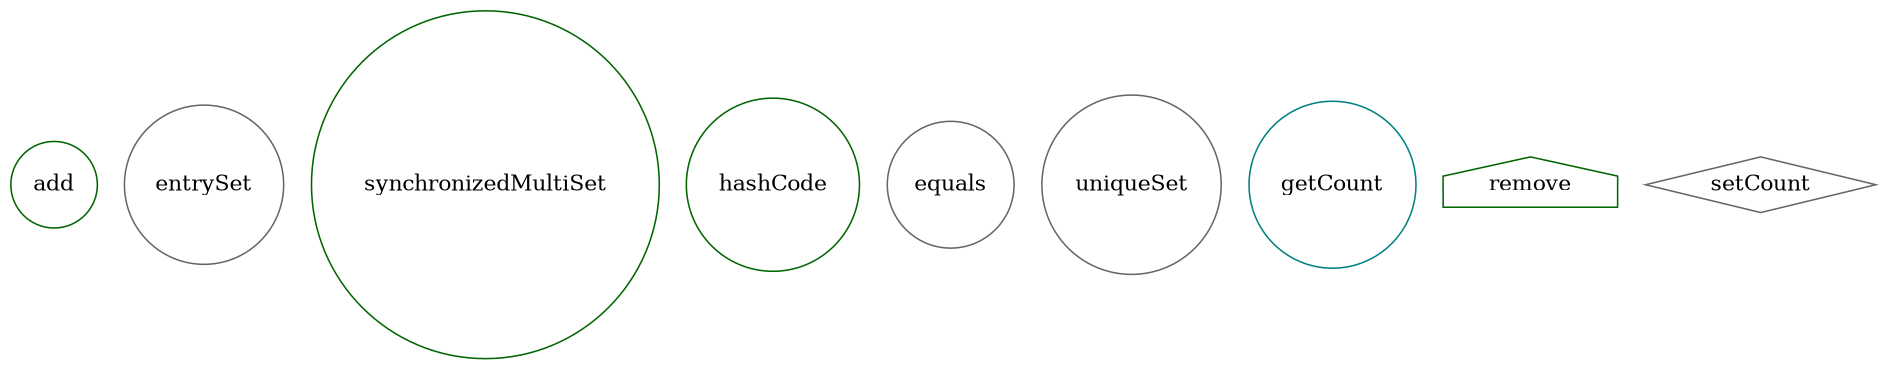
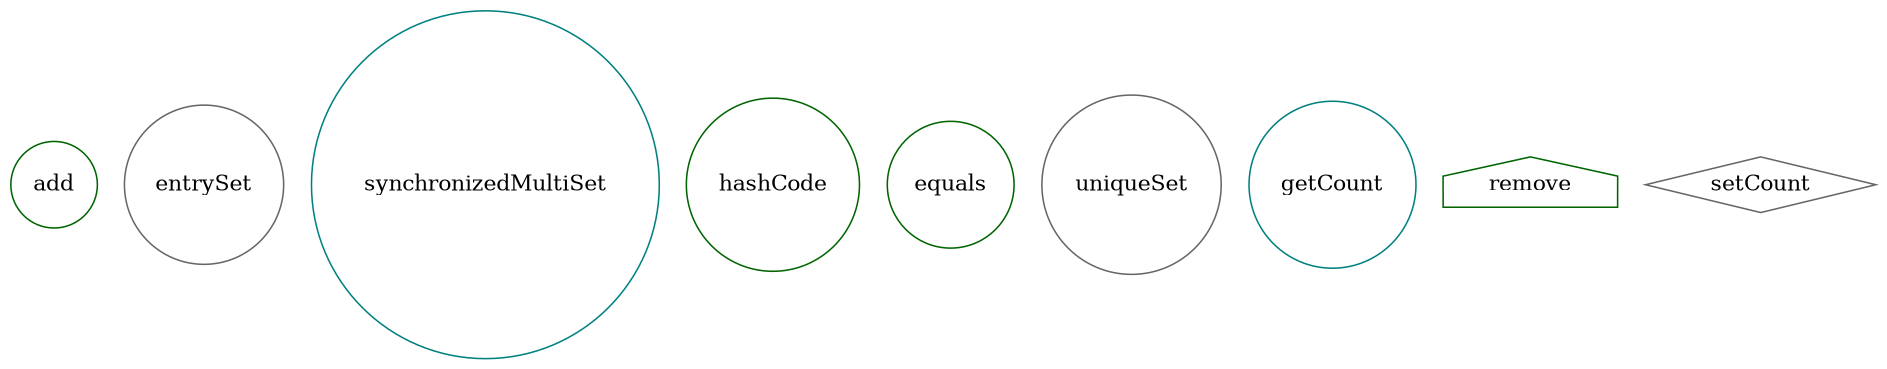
(485, 185) -> (485, 185)
(951, 185) -> (951, 185)
